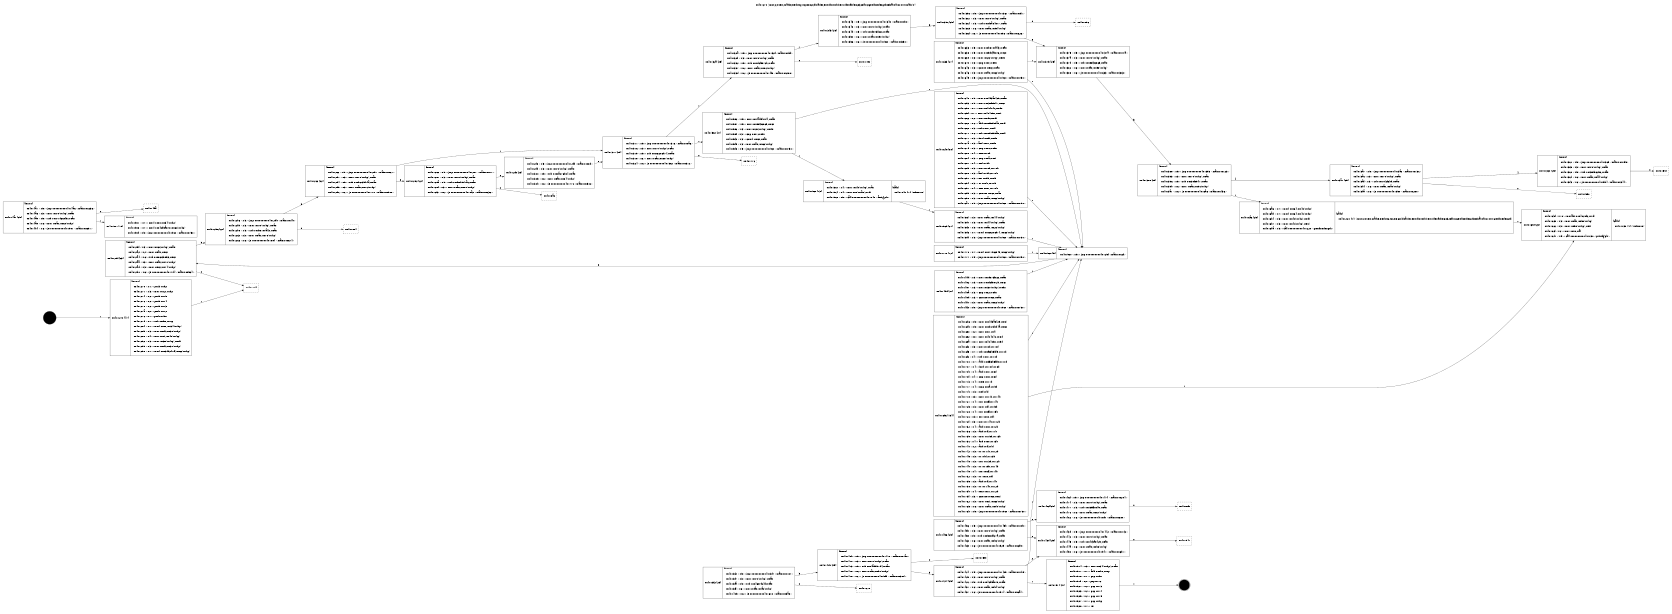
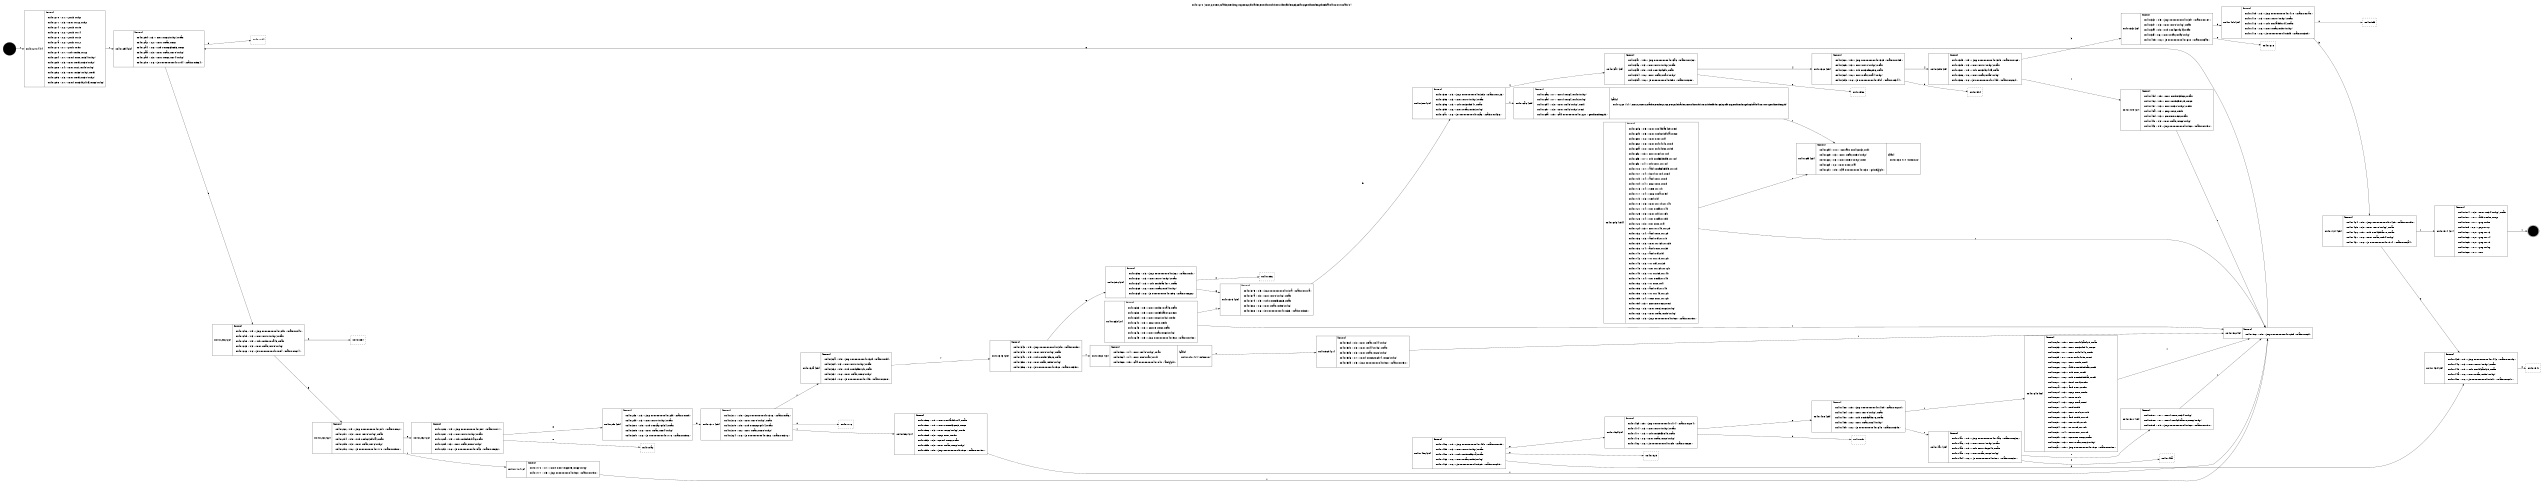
(864, 62) -> none
none -> (1975, 69)
(498, 152) -> (454, 462)
(818, 167) -> (1085, 356)
(217, 298) -> (109, 49)
(1048, 412) -> (2220, 374)
none -> (1858, 417)
none -> (1651, 456)
